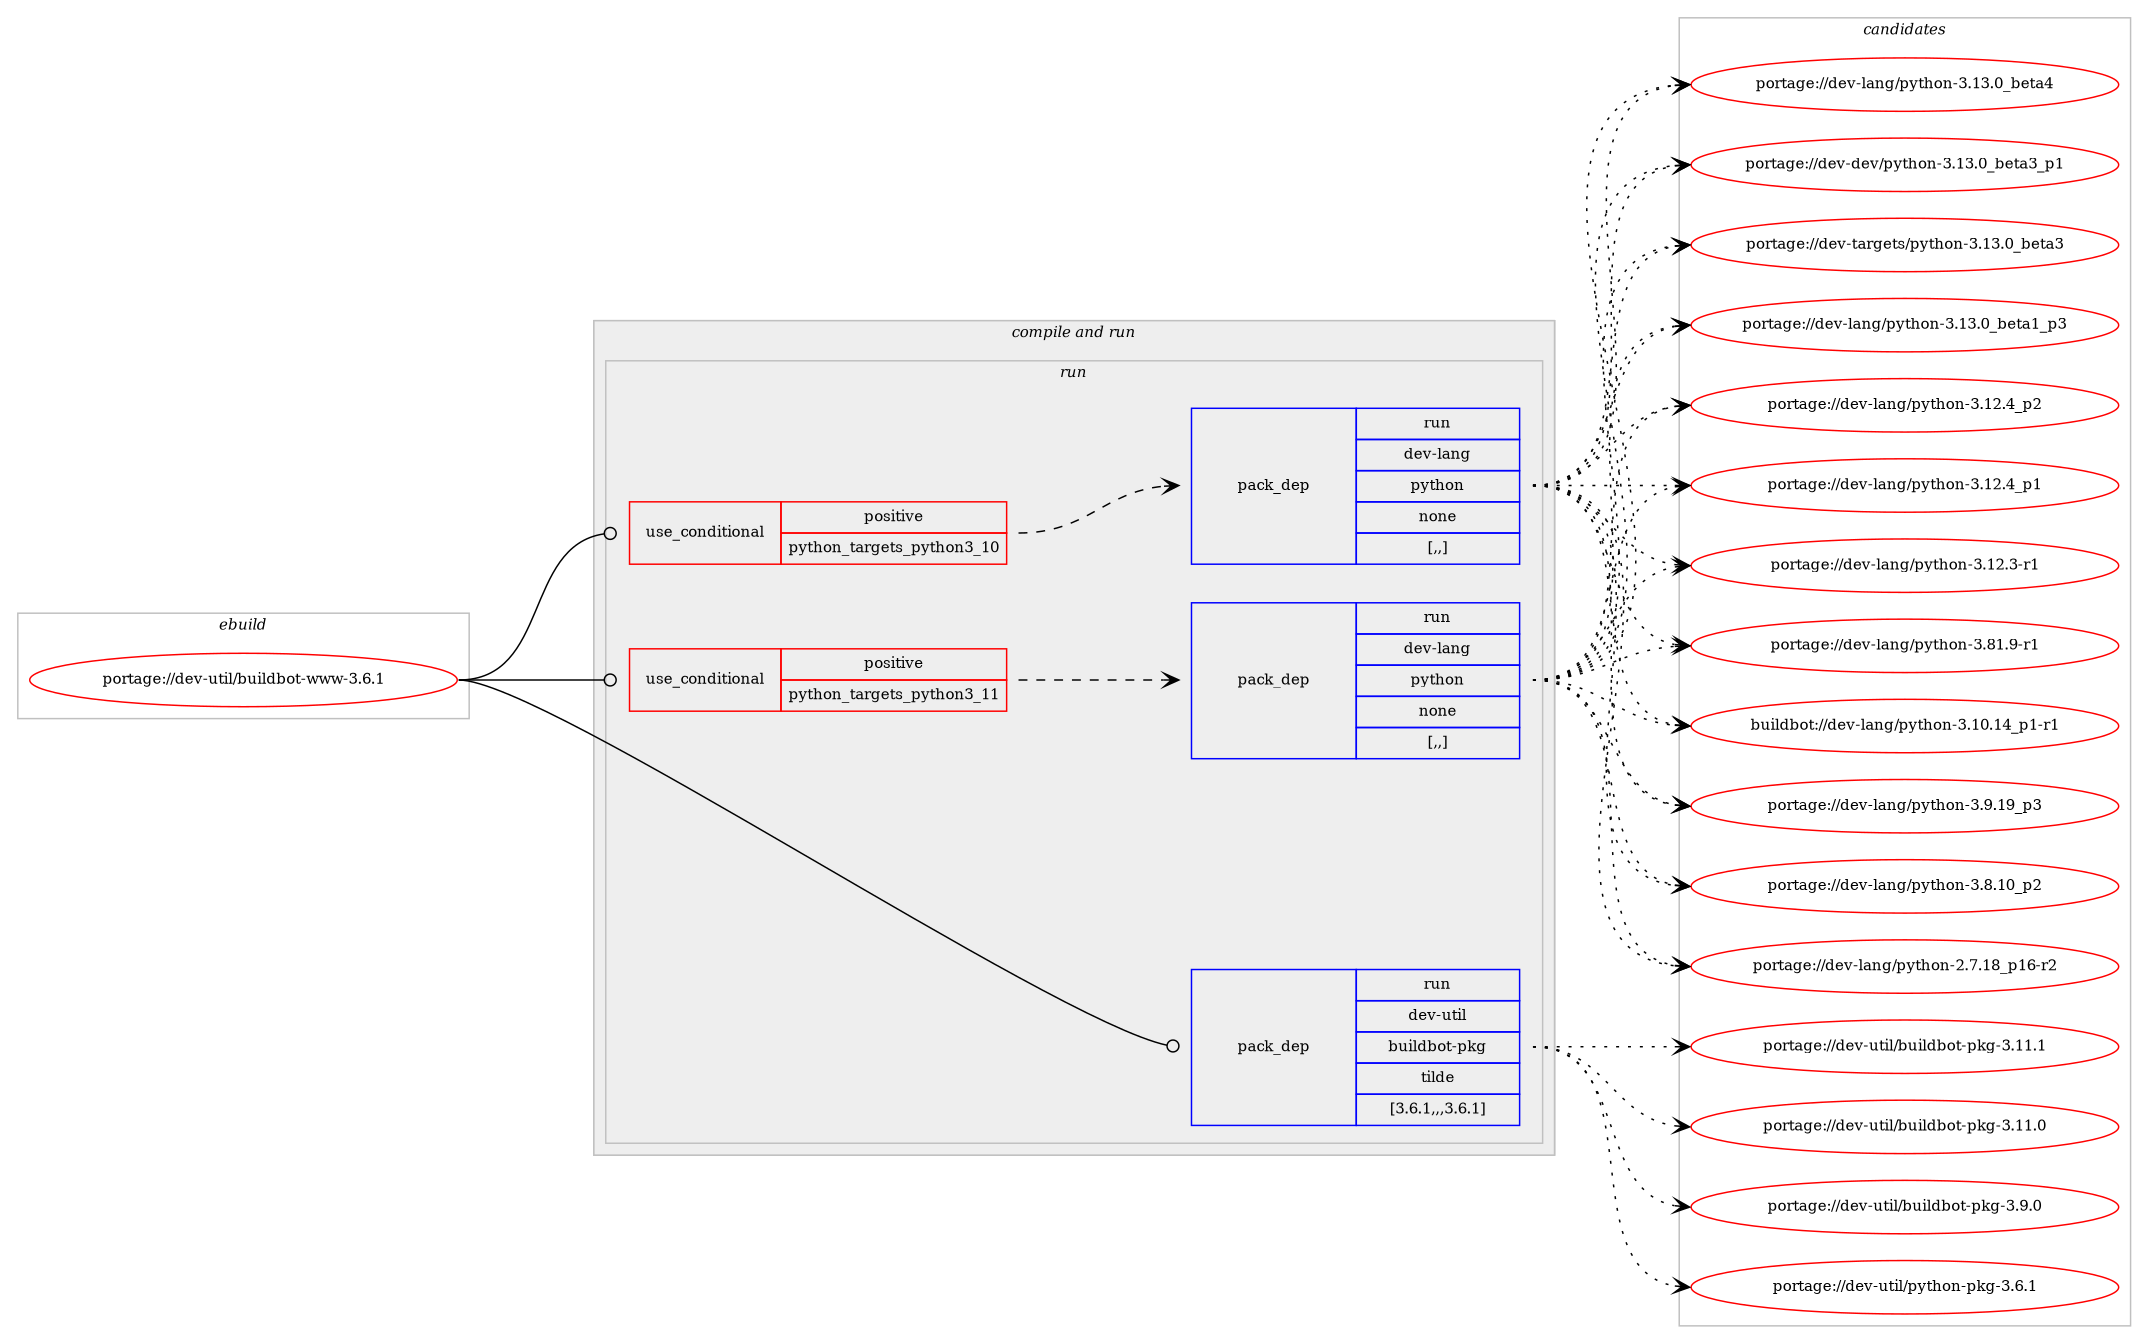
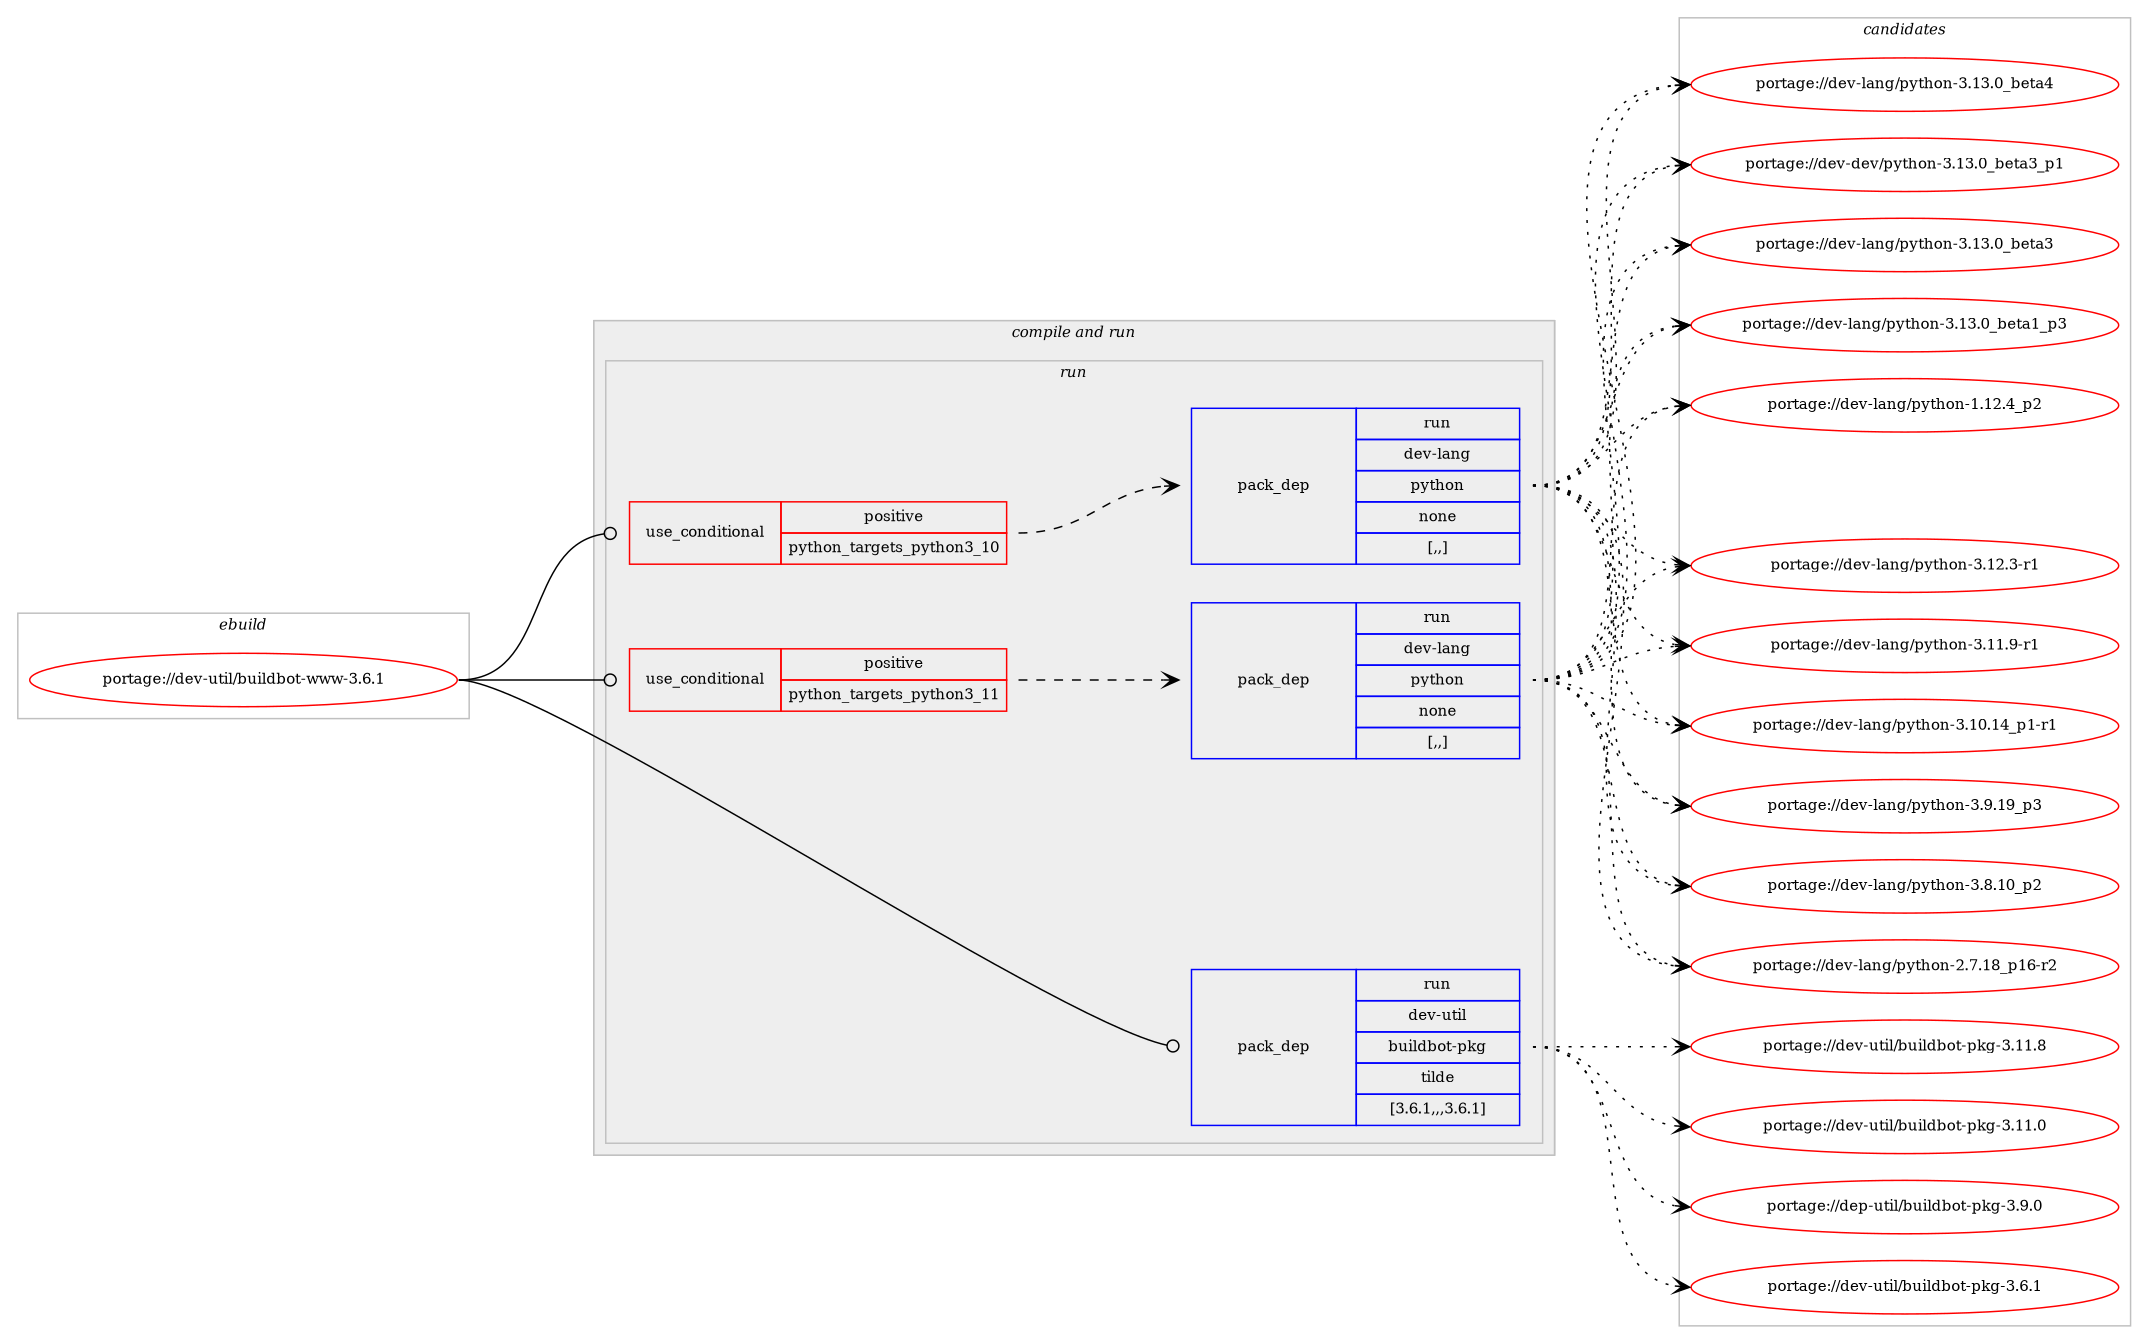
(1905, 245) -> (1905, 245)
(1905, 405) -> (1905, 405)
(1905, 486) -> none
(1905, 646) -> (1905, 646)
(1905, 726) -> (1905, 726)
(1905, 1047) -> (1905, 1047)
(1905, 1207) -> (1905, 1207)
(1905, 1287) -> (1905, 1287)
